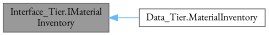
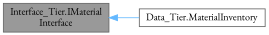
(56, 18) -> (56, 18)
